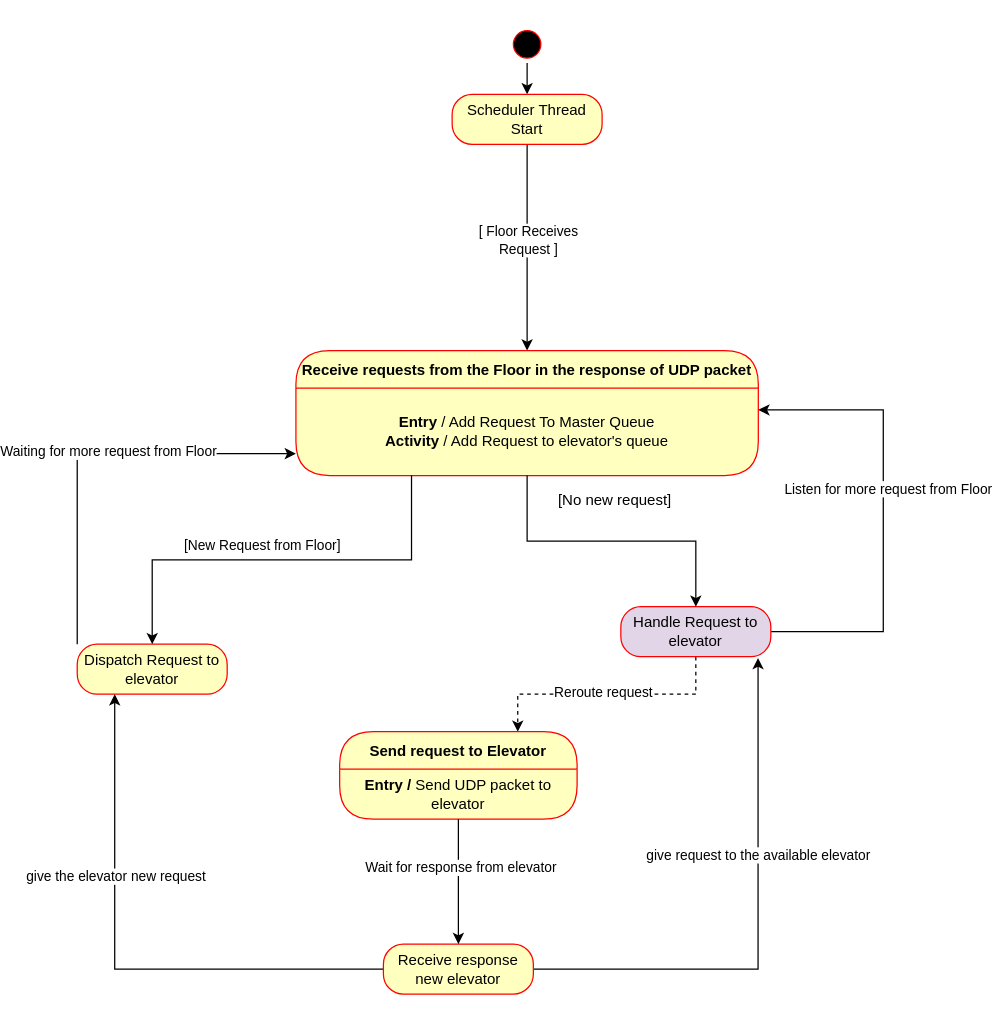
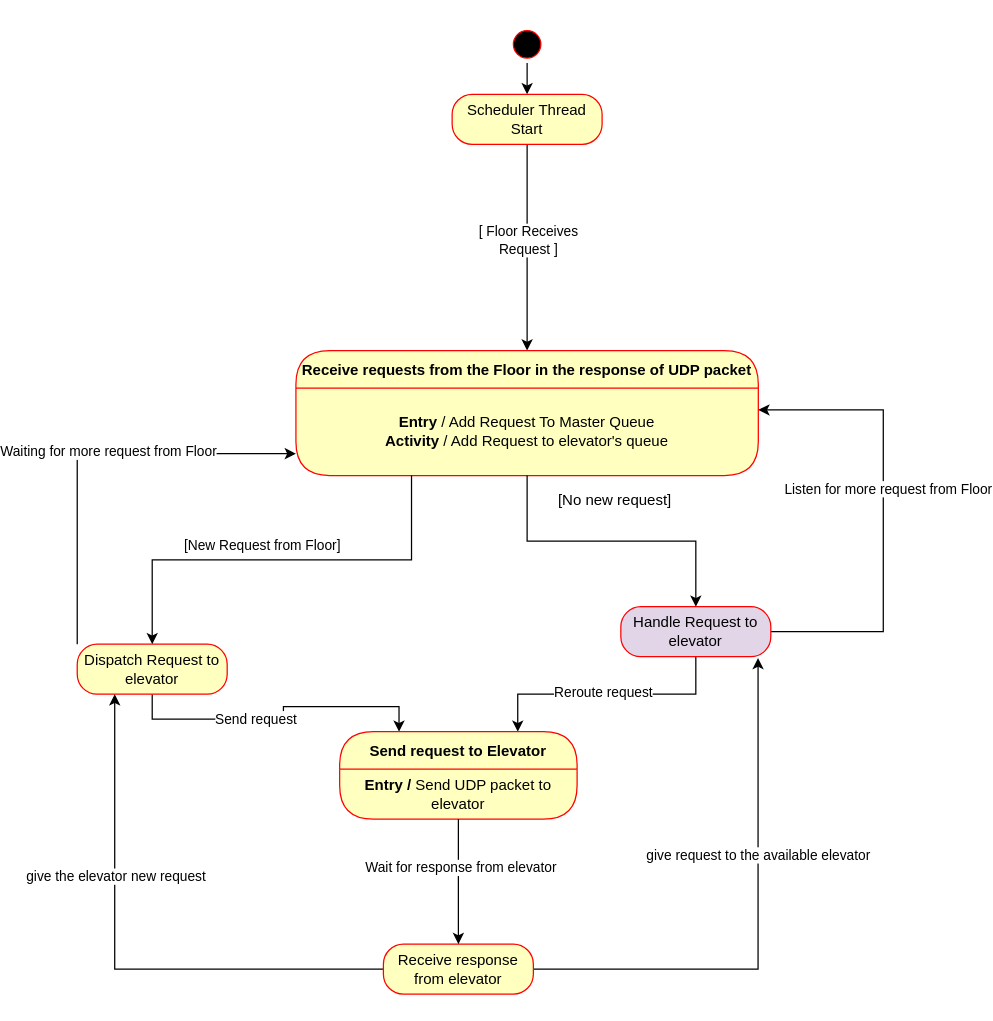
(691, 694) -> (691, 694)
none -> (277, 719)
(458, 969) -> (458, 969)
